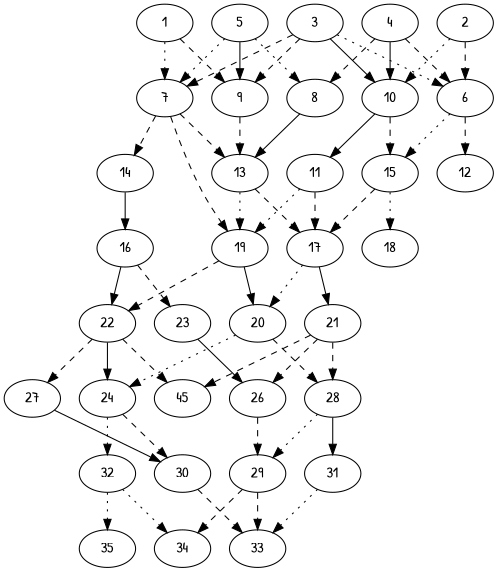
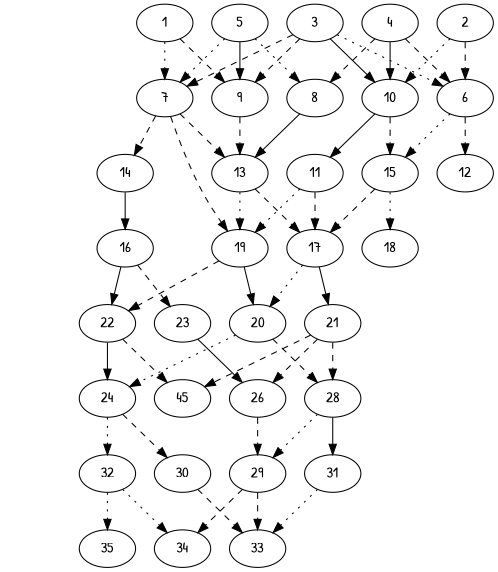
(32, 398) -> none
